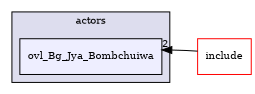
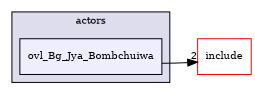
(185, 50) -> (176, 63)
